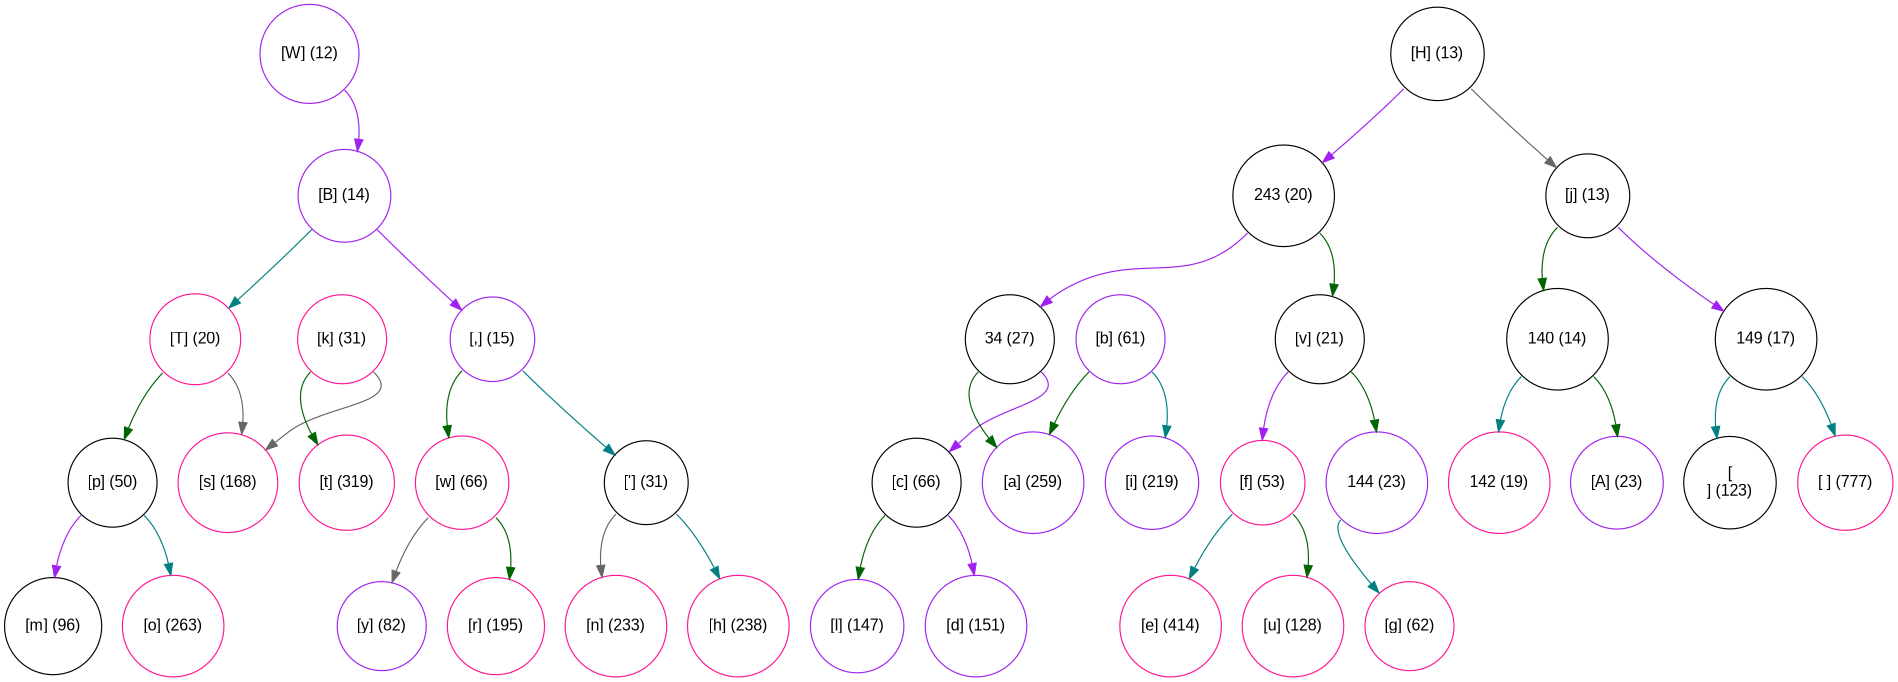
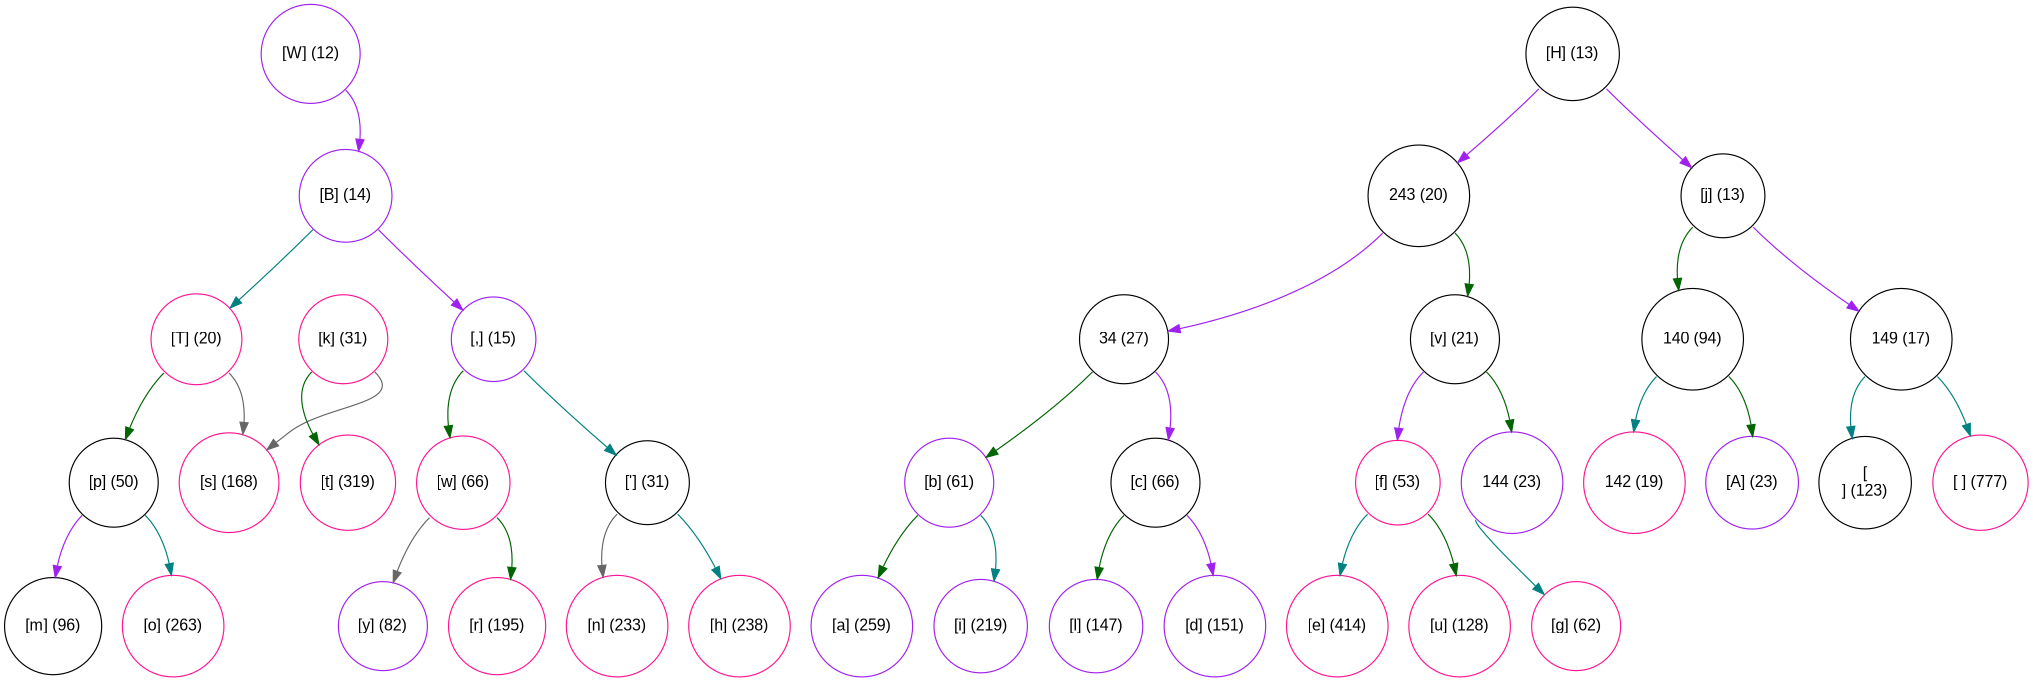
(1509, 125) -> (1644, 125)
(1558, 339) -> (1693, 339)
(971, 406) -> (1046, 413)
